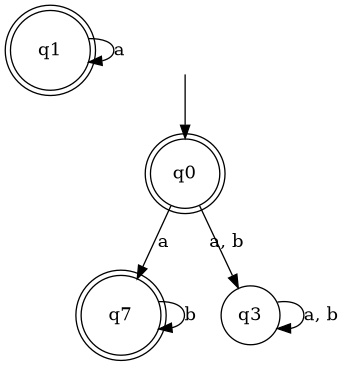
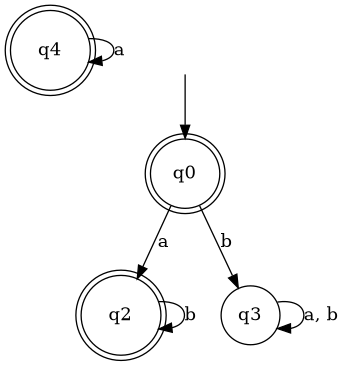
(50, 50) -> (50, 50)
(227, 242) -> (227, 242)
(121, 315) -> (121, 315)
